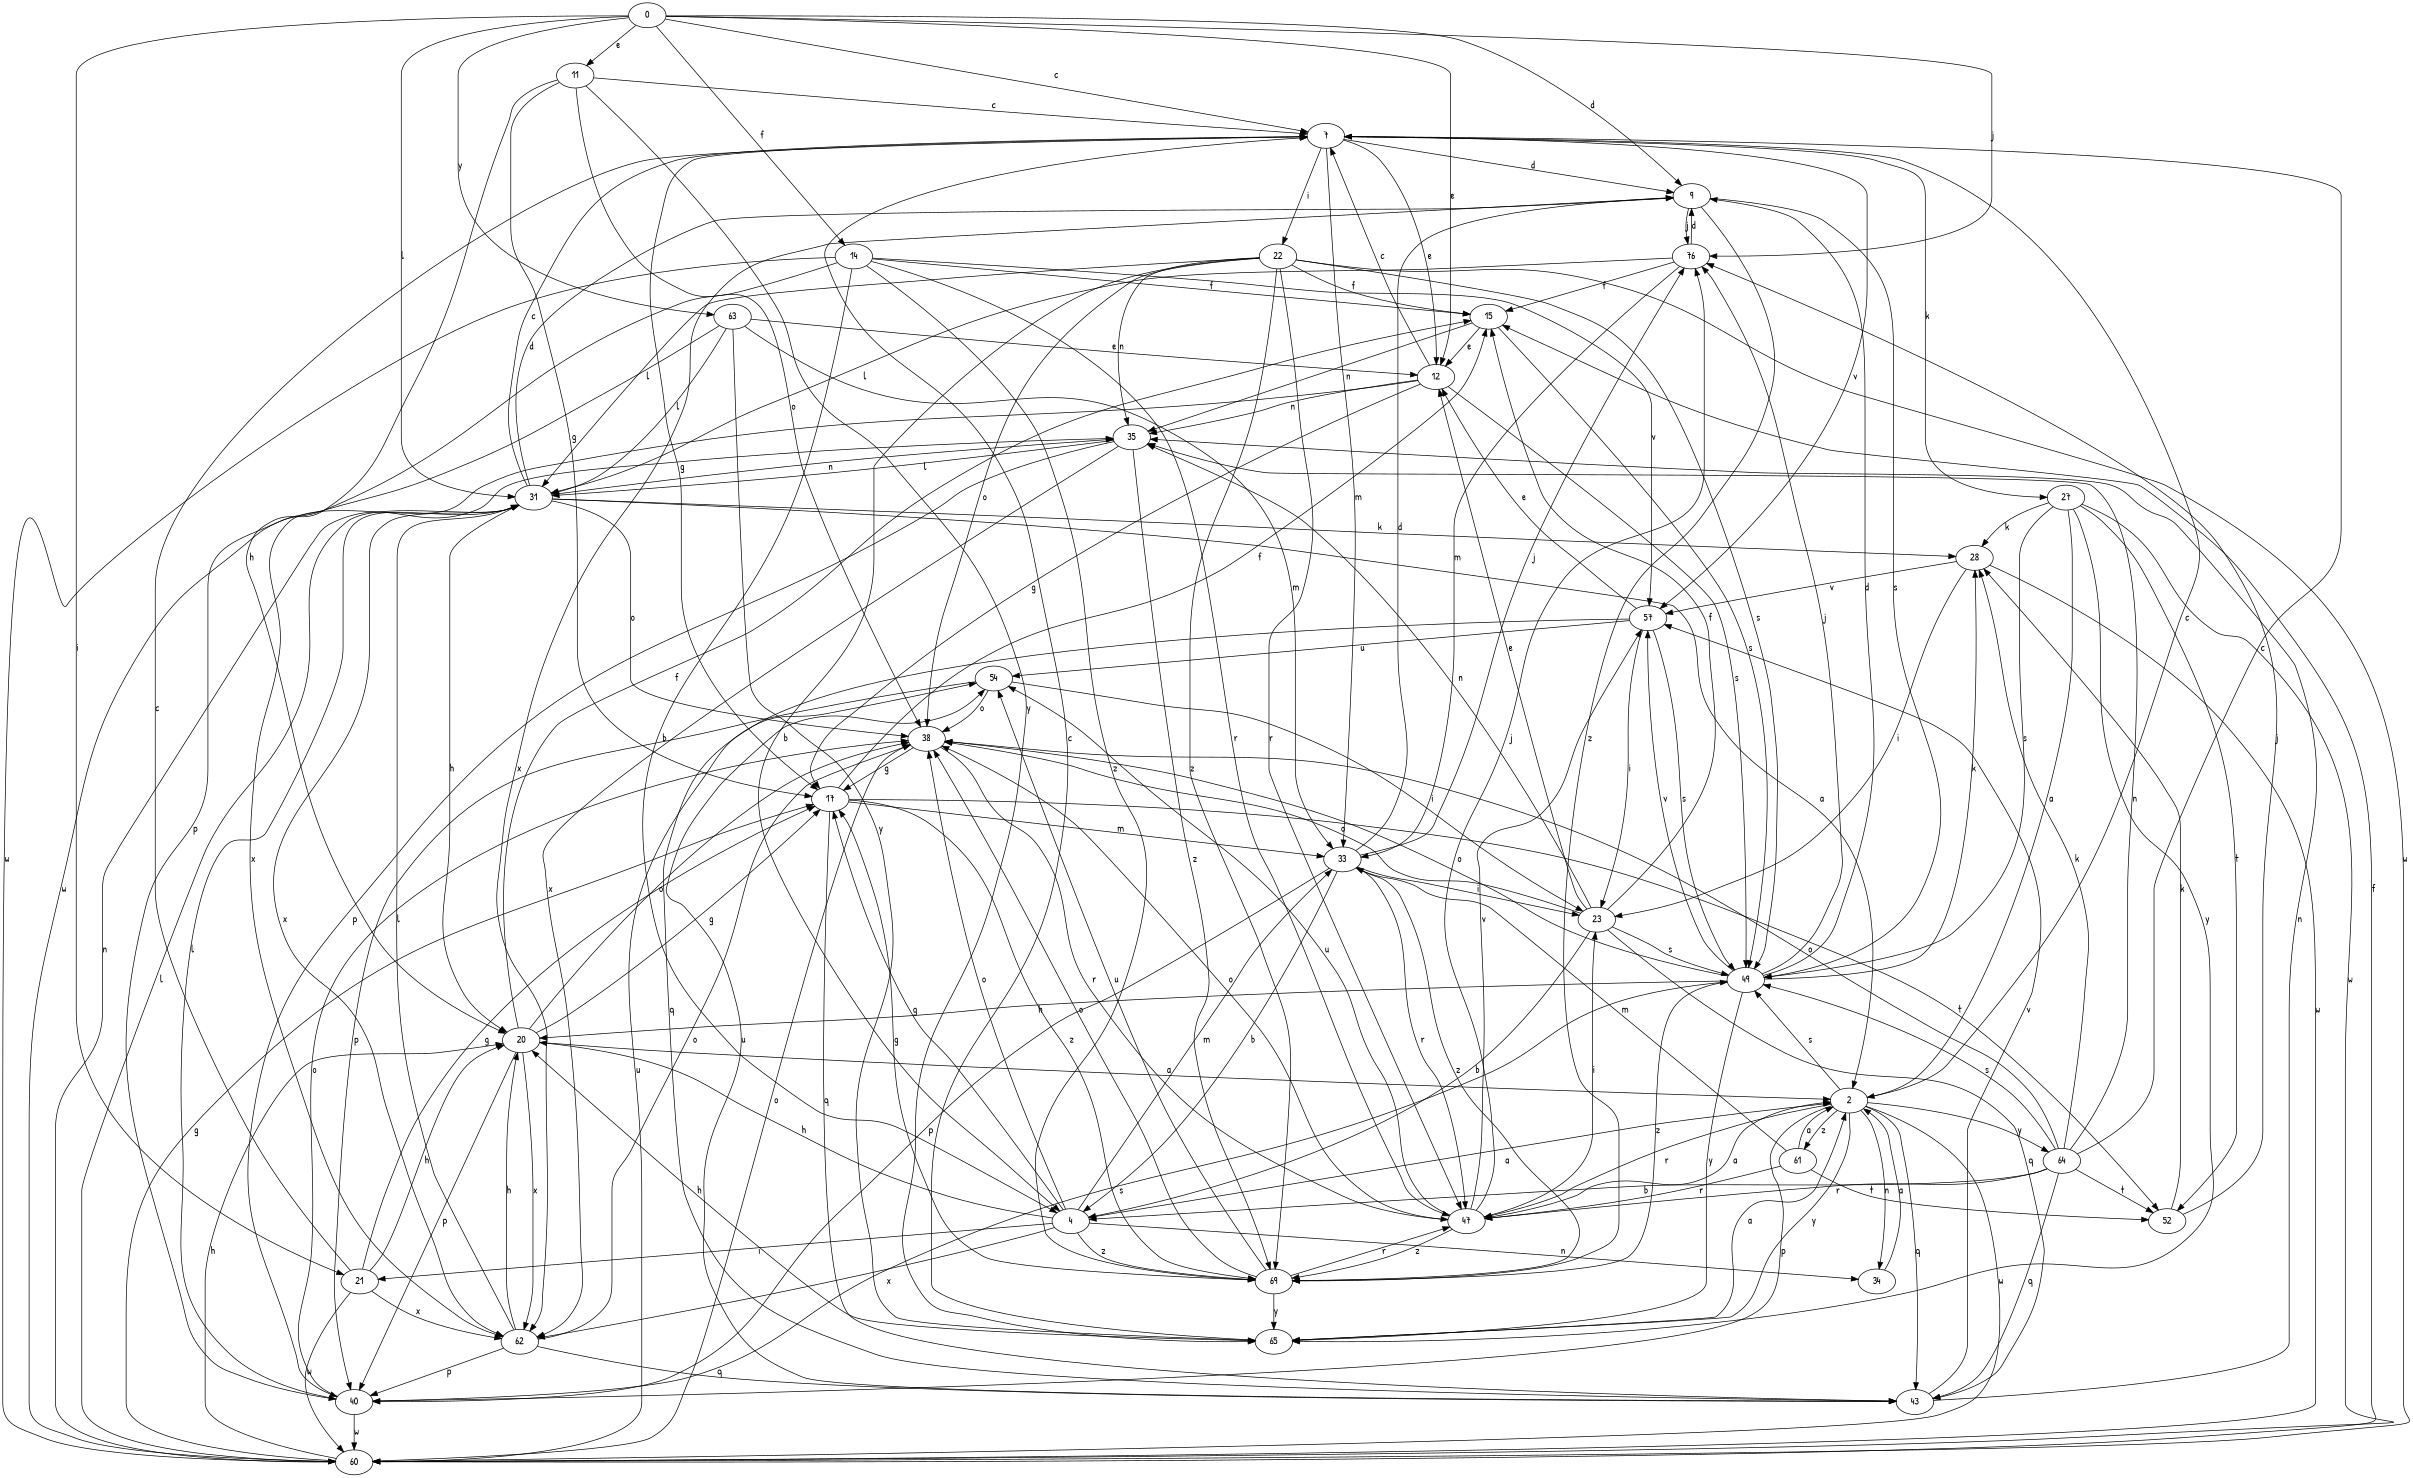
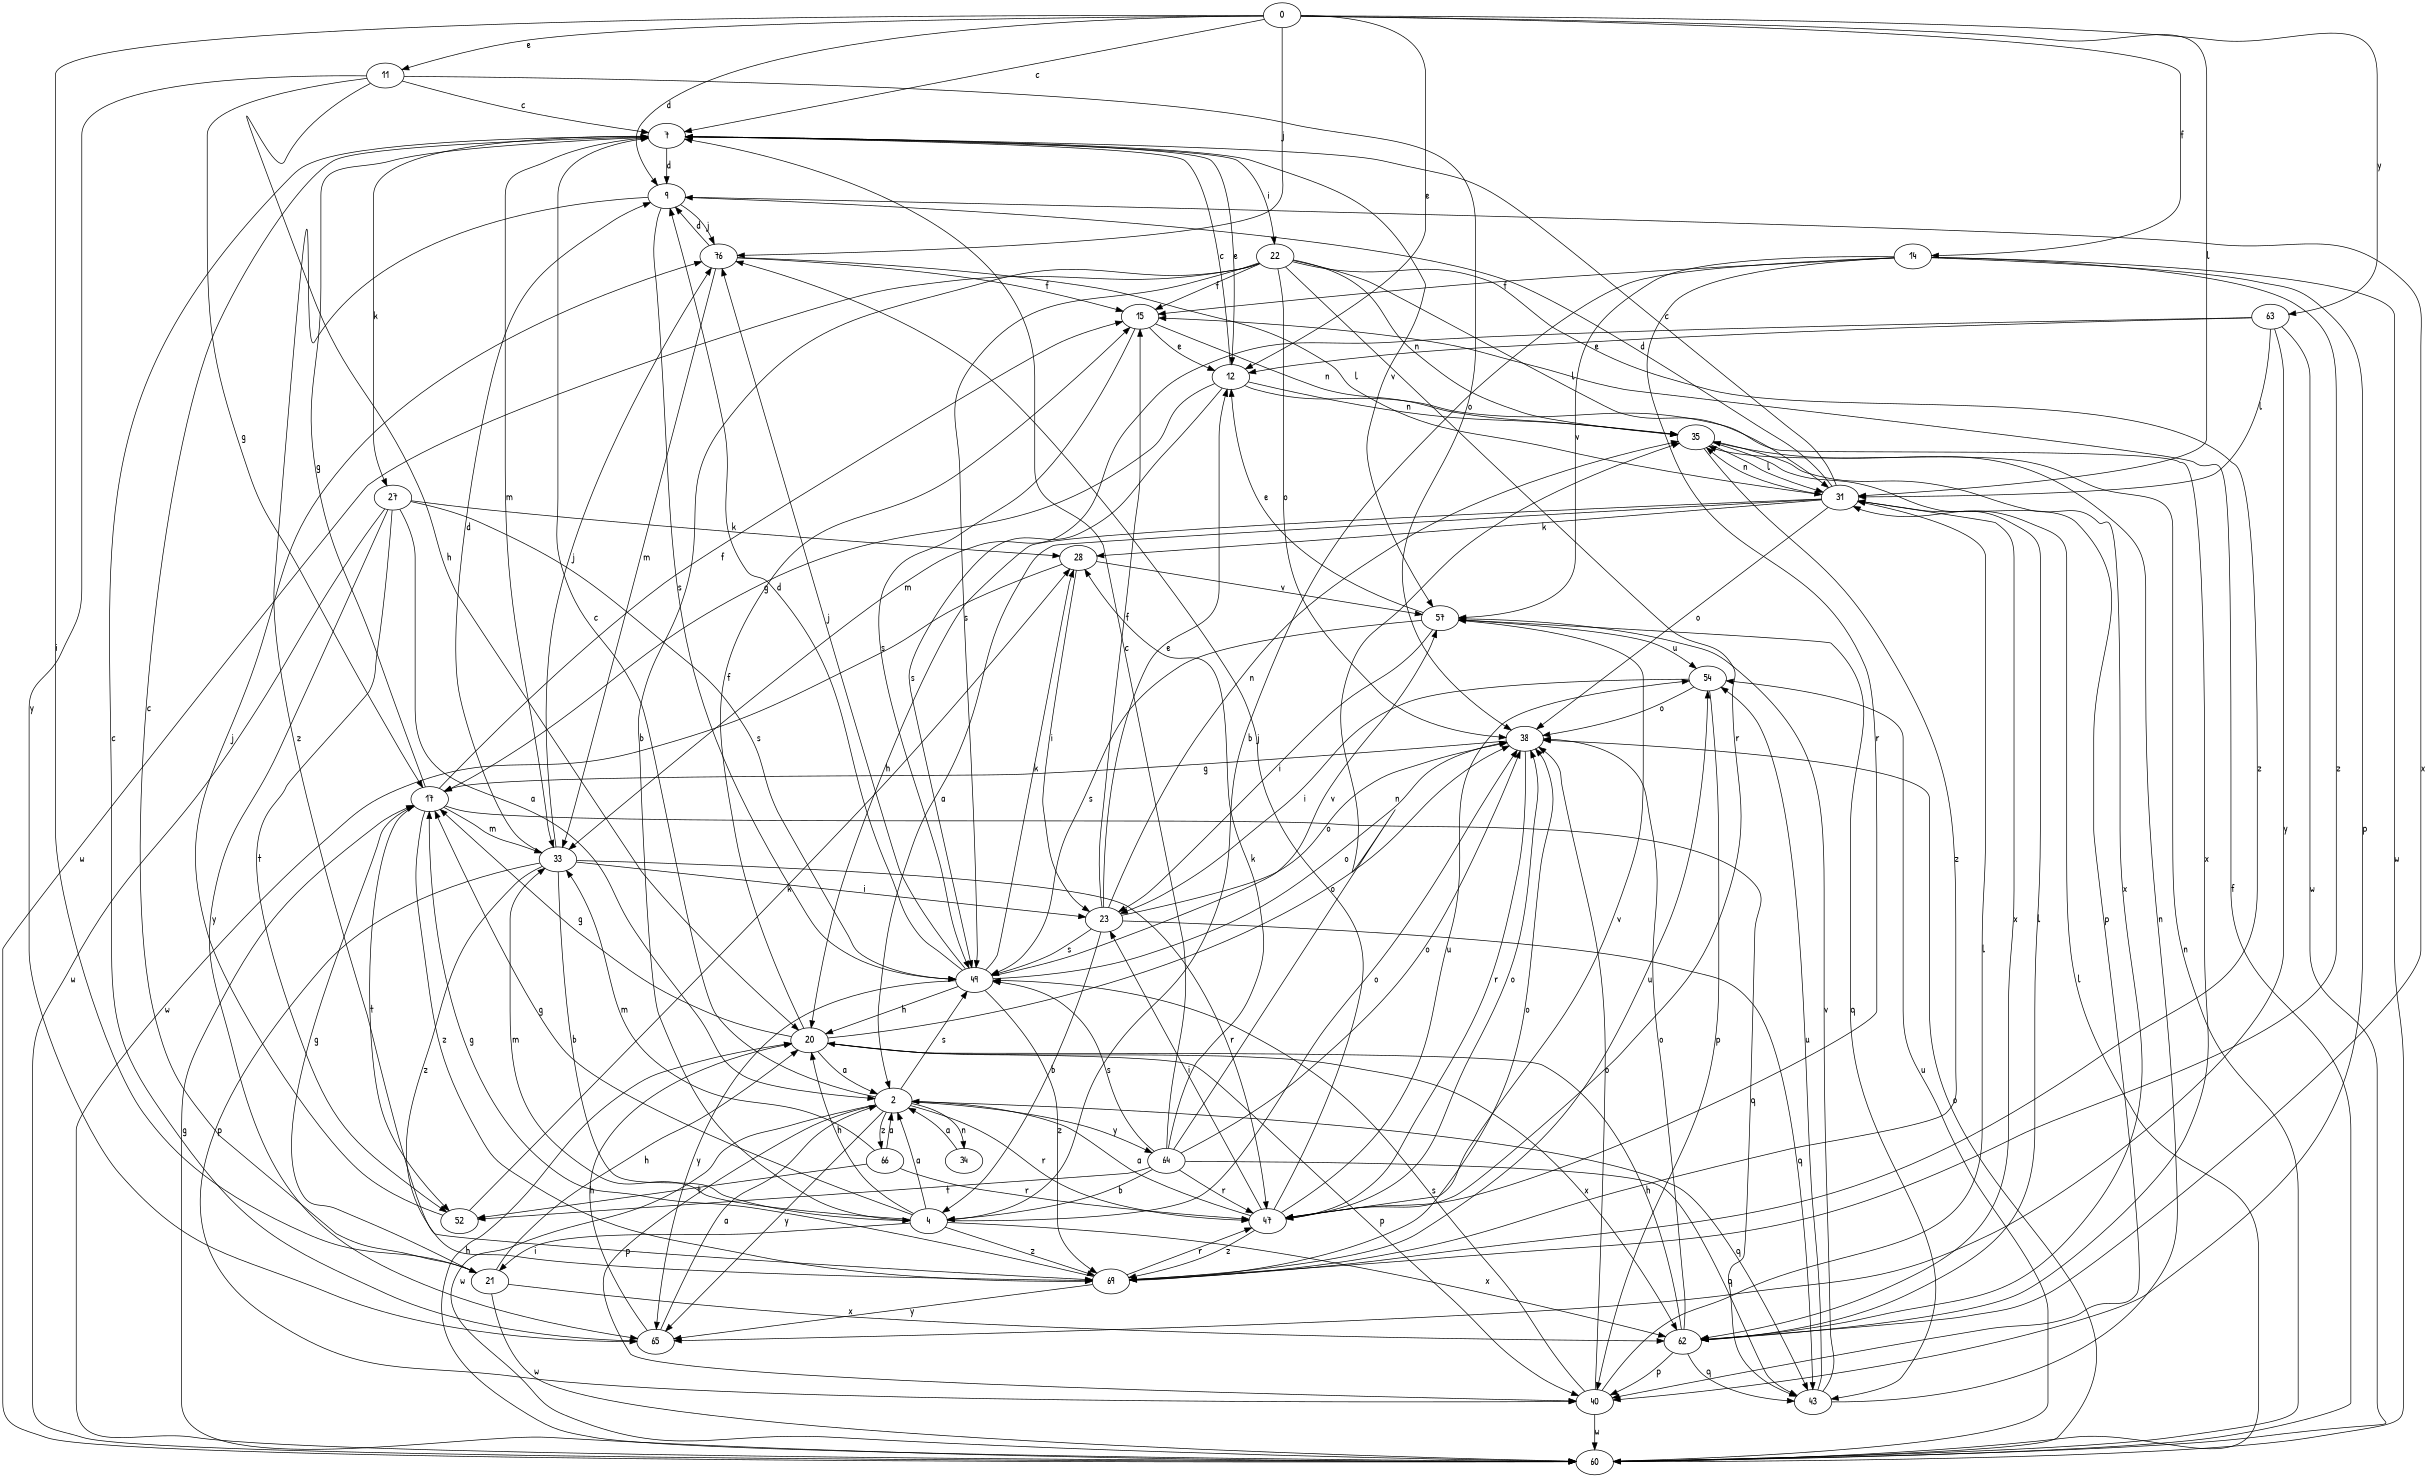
(669, 186) -> (316, 355)
(1798, 1161) -> (885, 1161)
(1470, 1250) -> none
